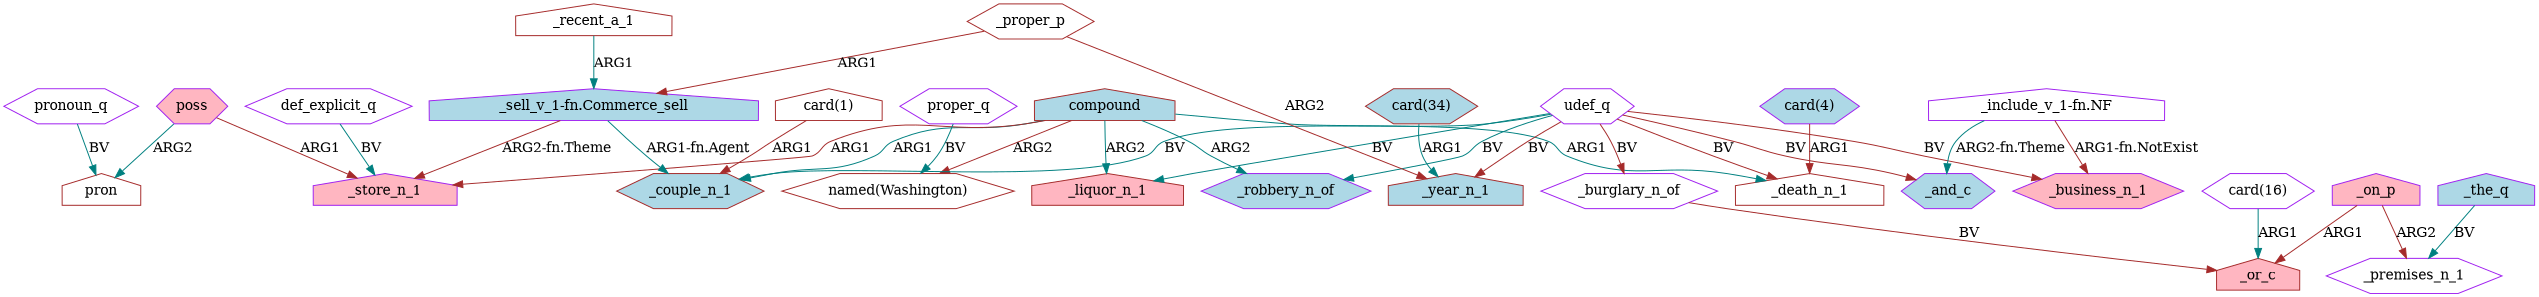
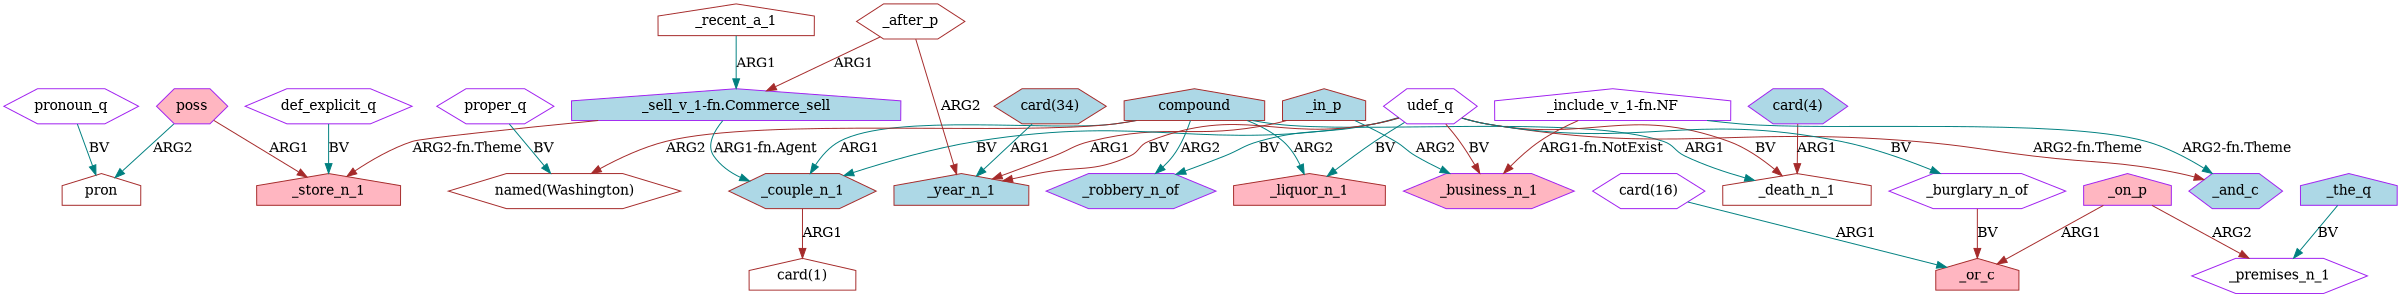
(1031, 21) -> (911, 21)
none -> (1324, 106)
(1612, 143) -> (1710, 129)
(768, 144) -> (802, 229)
(1795, 149) -> (2087, 149)
(758, 161) -> none
(385, 191) -> (329, 191)
